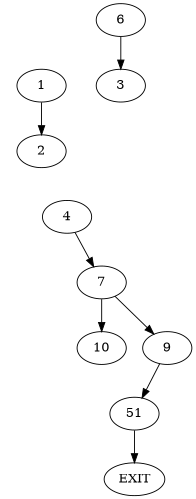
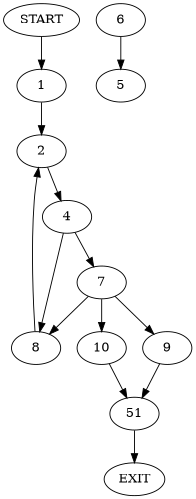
none -> (42, 20)
(121, 86) -> (121, 86)
none -> (53, 180)
none -> (36, 348)
none -> (116, 377)
